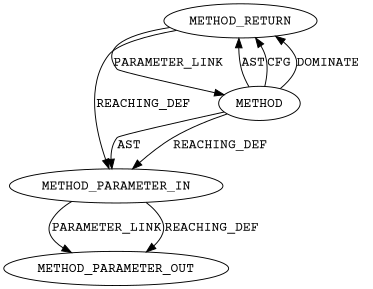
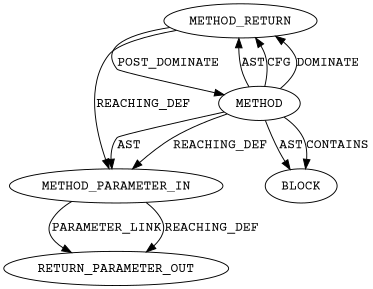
(168, 62) -> (168, 62)
none -> (301, 186)
(116, 268) -> (116, 268)
